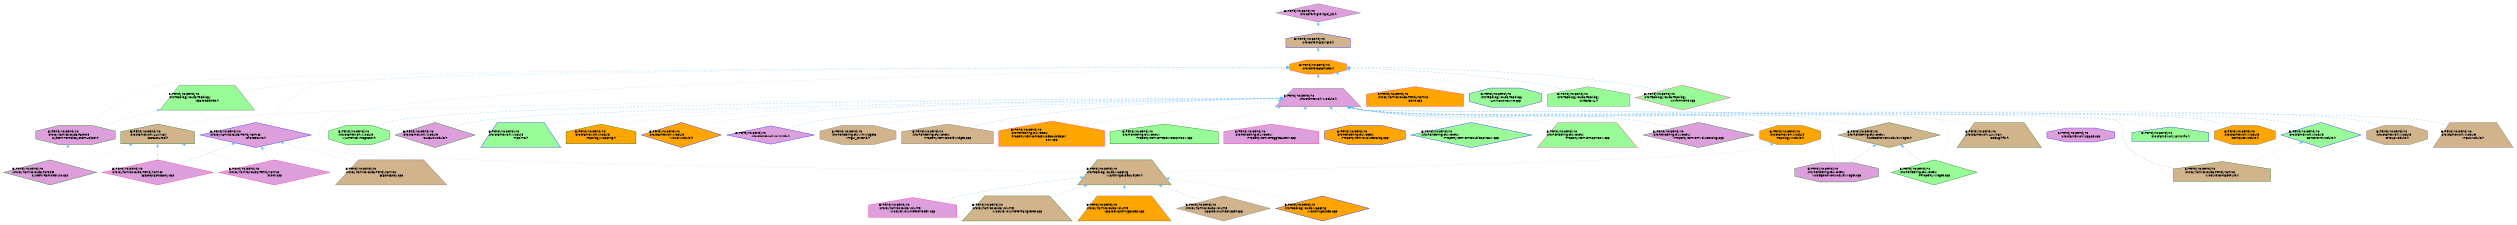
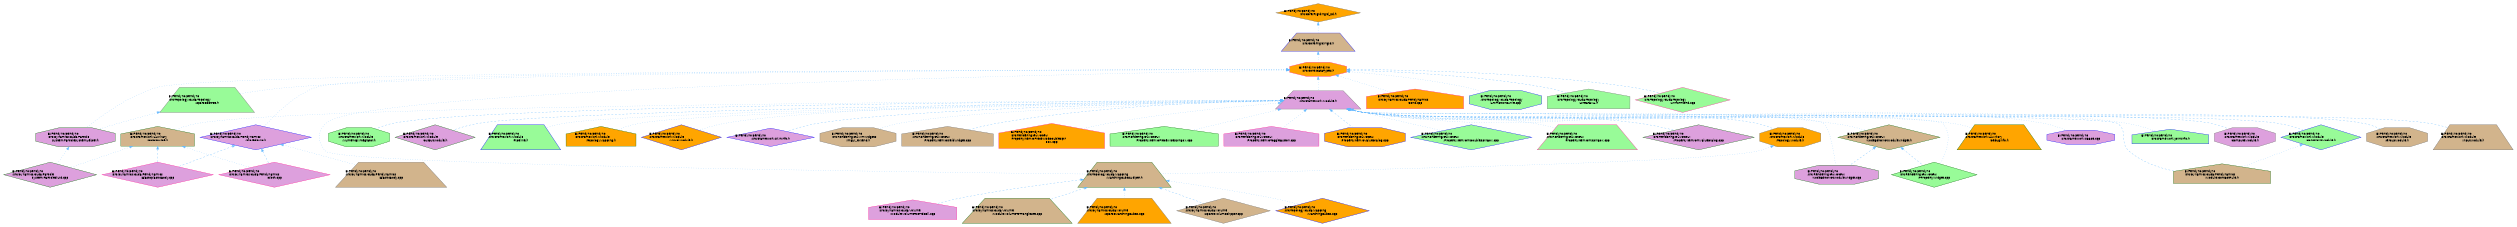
(1318, 13) -> (1318, 13)
(1318, 41) -> (1318, 42)
(1999, 135) -> (1999, 137)
(2245, 135) -> (2245, 137)
